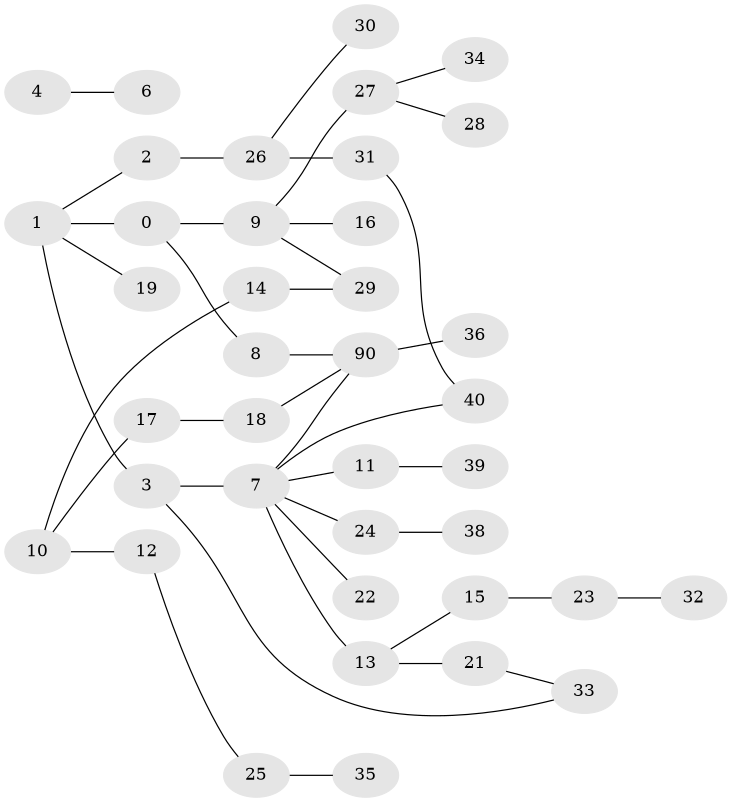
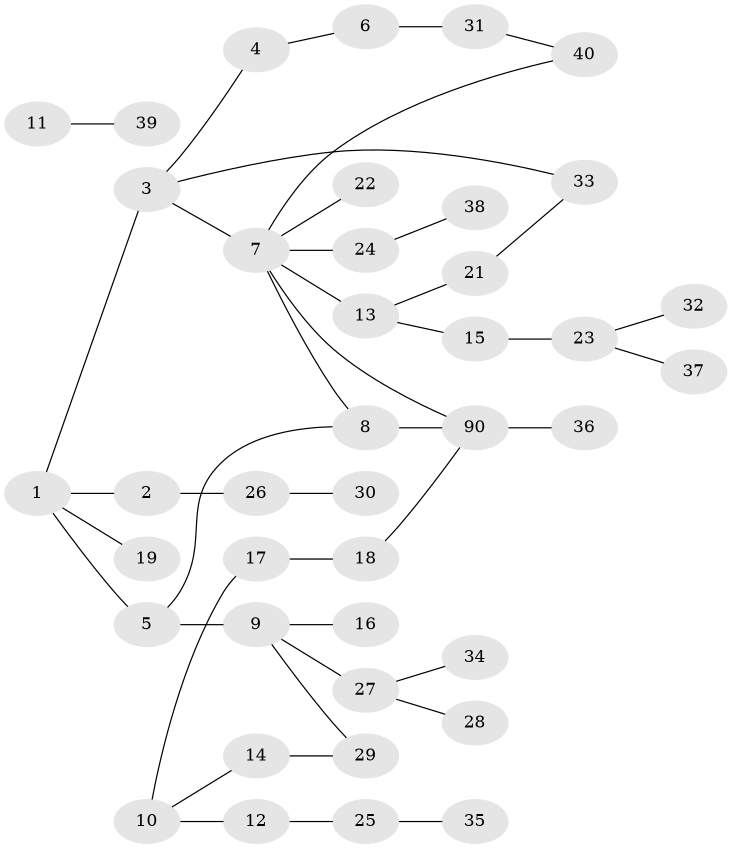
none -> (206, 122)
(303, 158) -> (421, 27)
(147, 224) -> (147, 625)
none -> (694, 372)
(311, 476) -> (304, 342)
